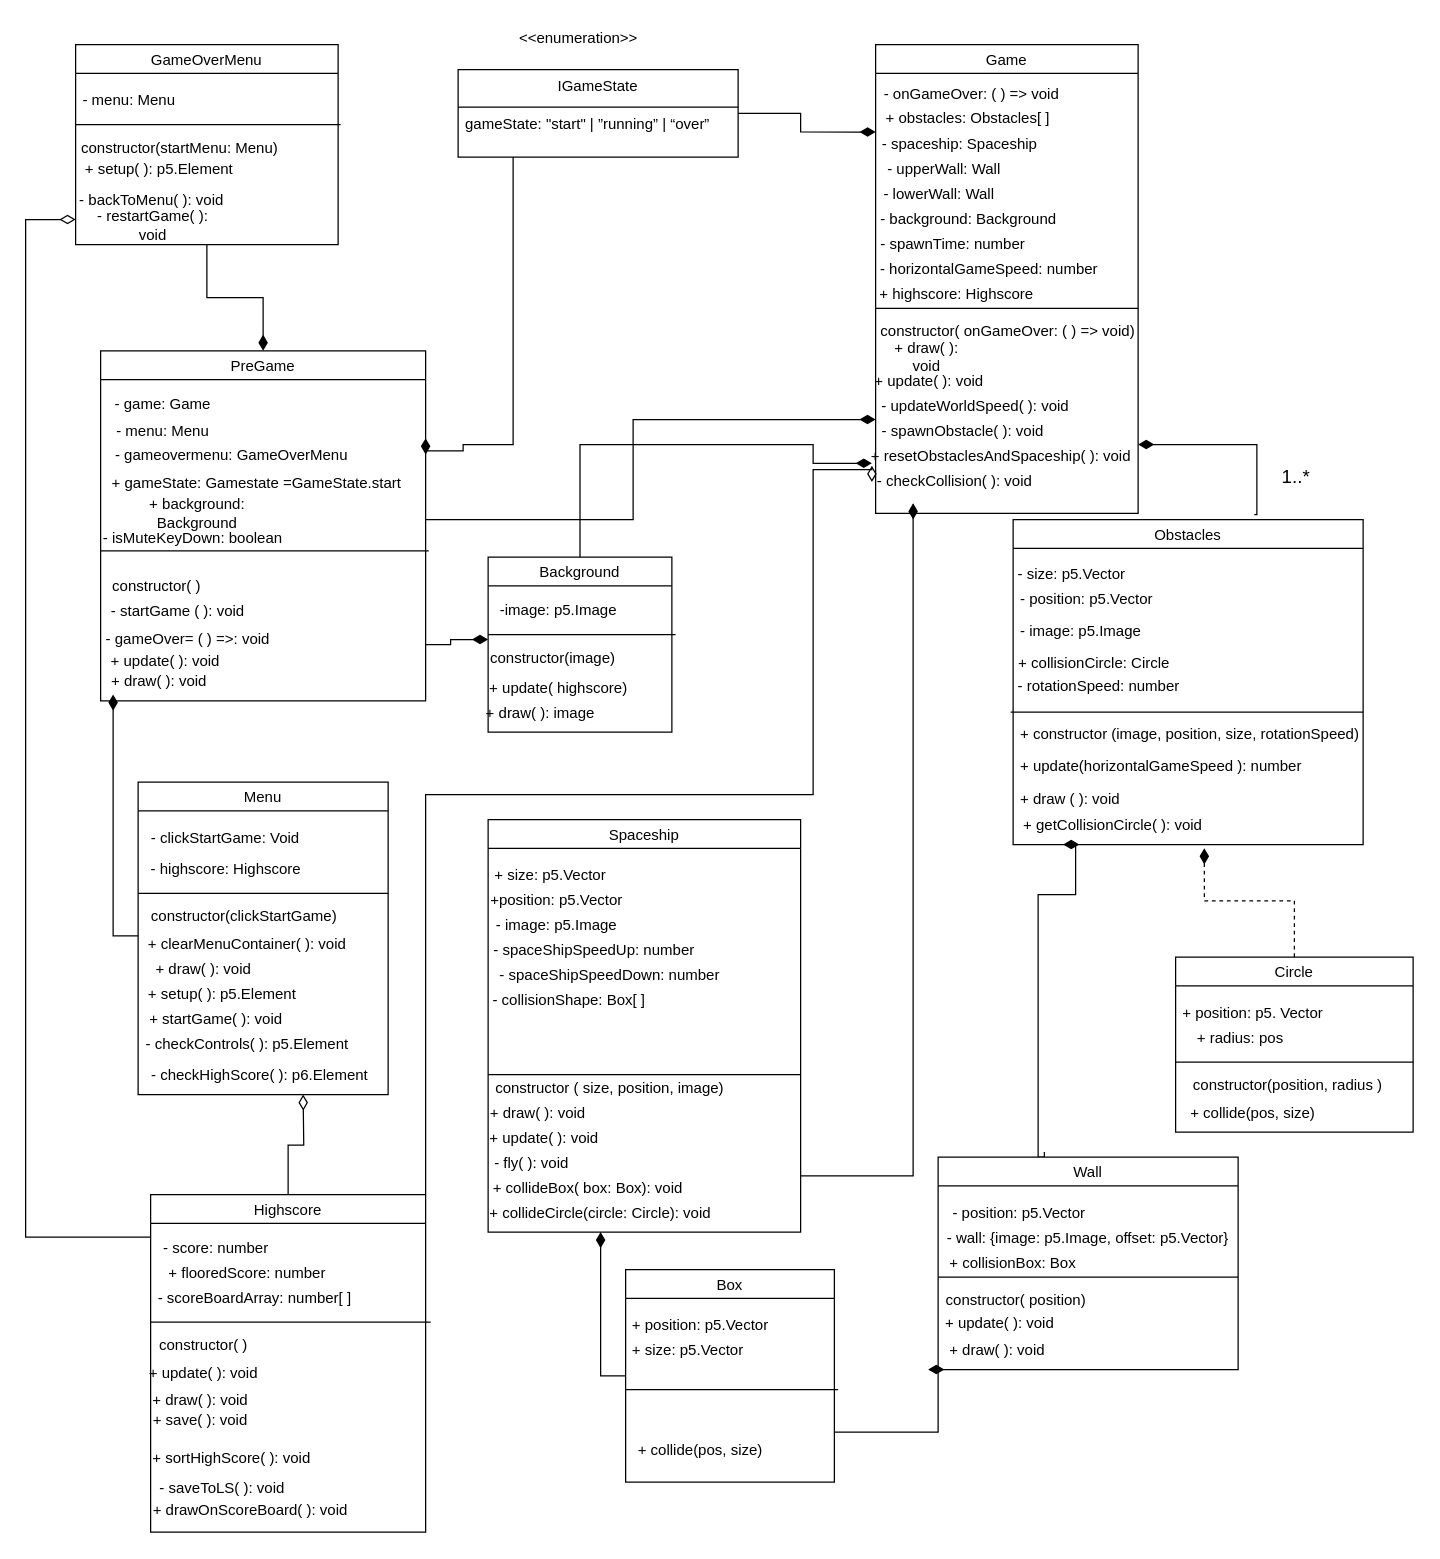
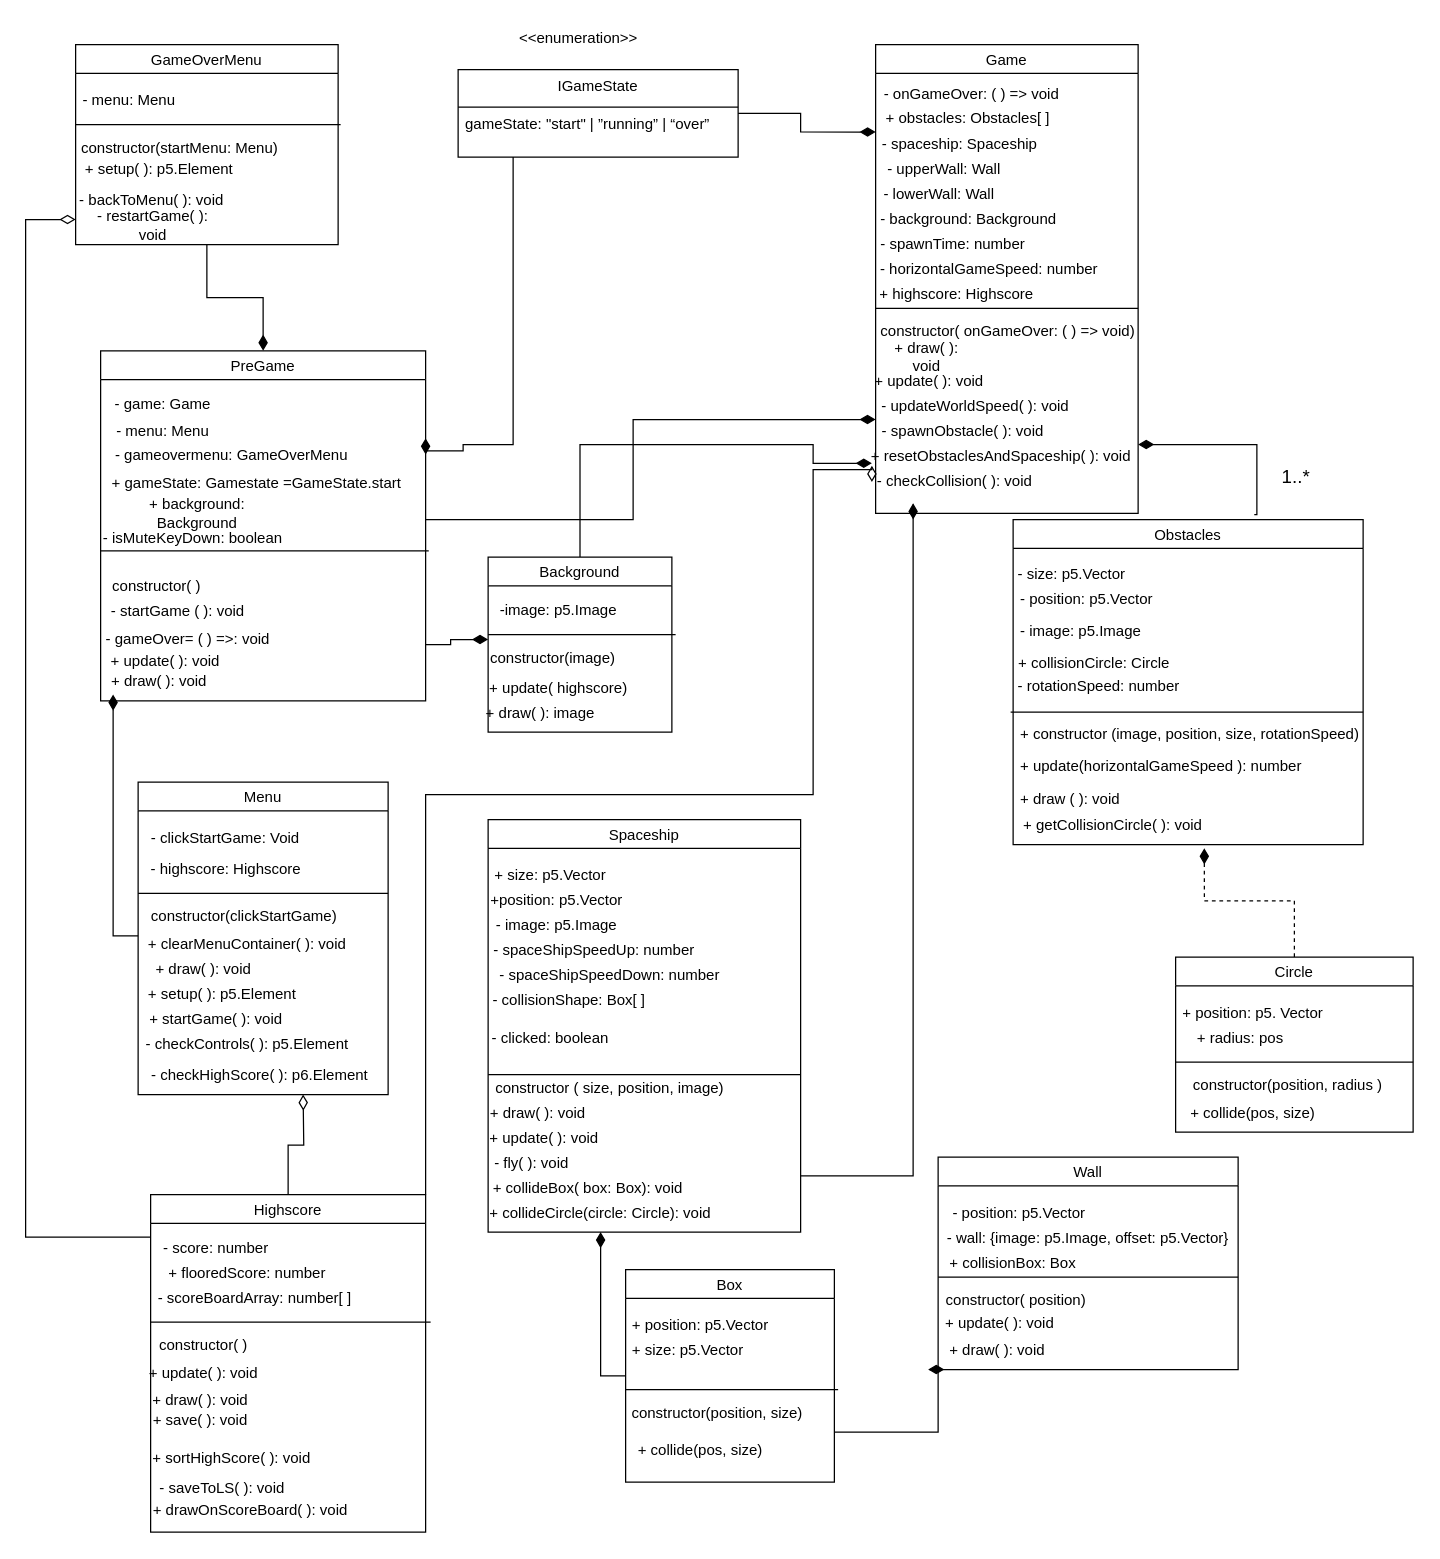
(1038, 990) -> none
none -> (551, 1038)
none -> (718, 1413)
